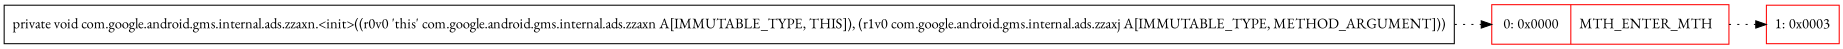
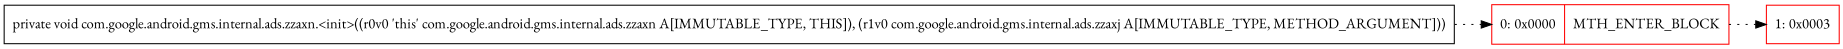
(1646, 24) -> (1647, 24)
